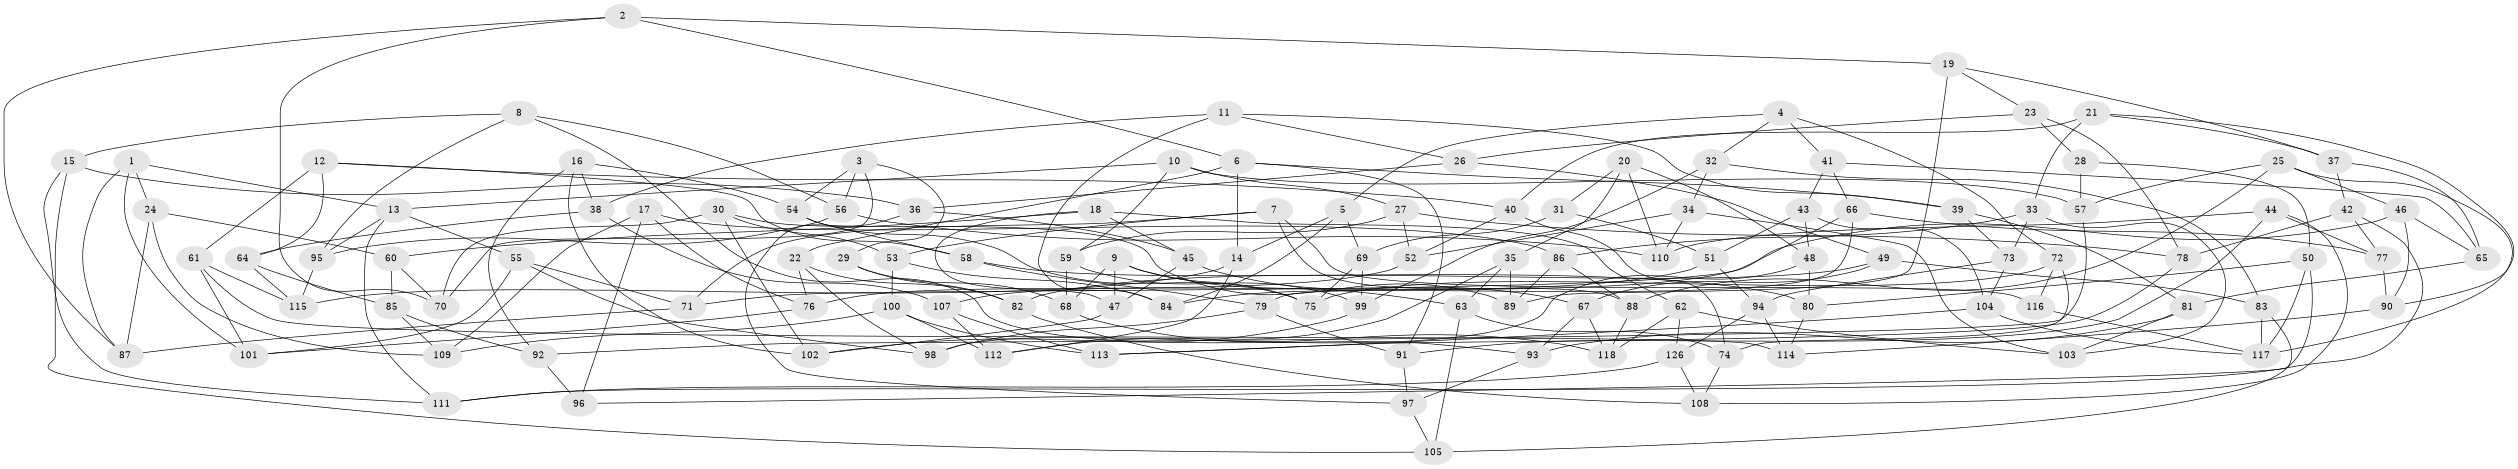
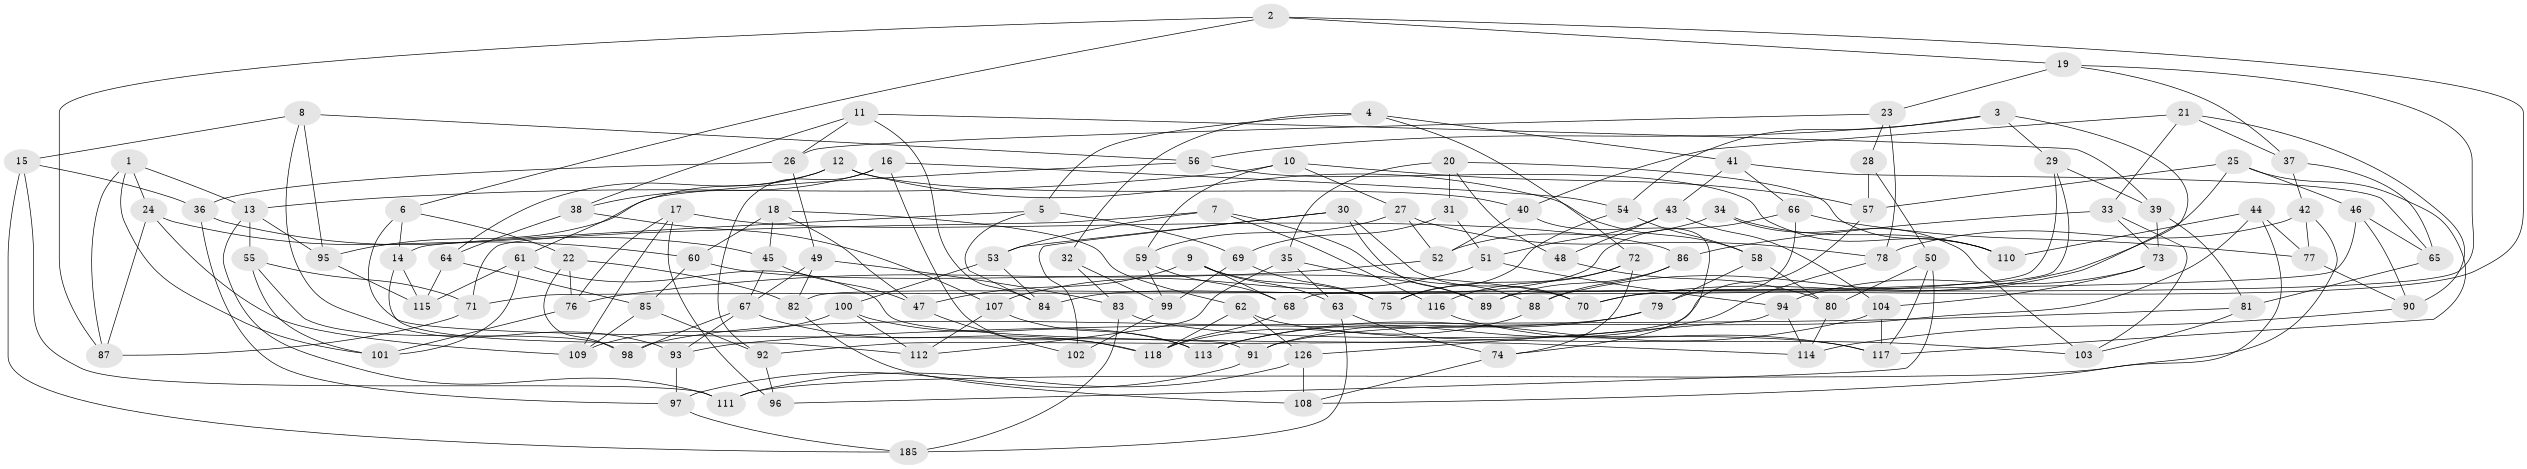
(1530, 178) -> (2105, 186)
(1700, 186) -> none
(641, 306) -> (965, 315)
(1487, 332) -> (703, 323)
(1433, 453) -> (909, 453)
